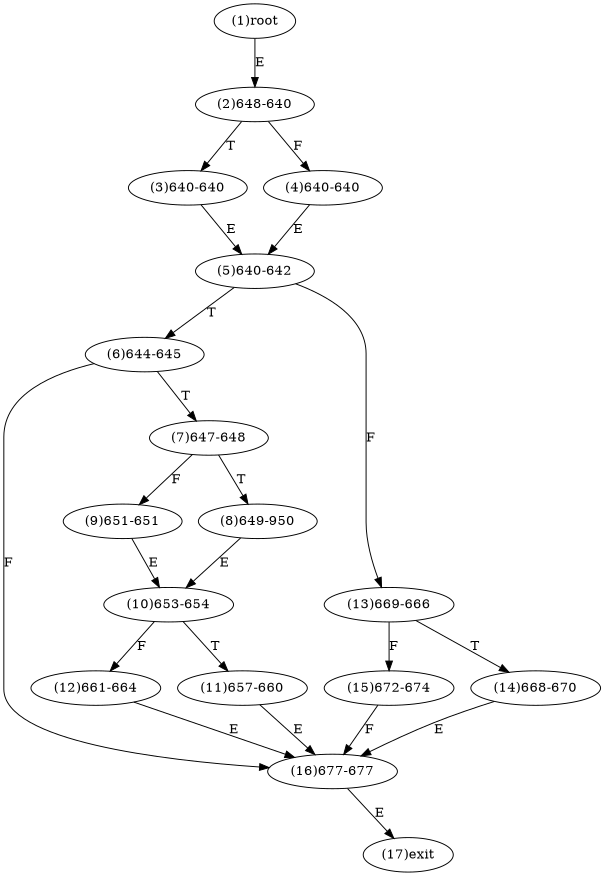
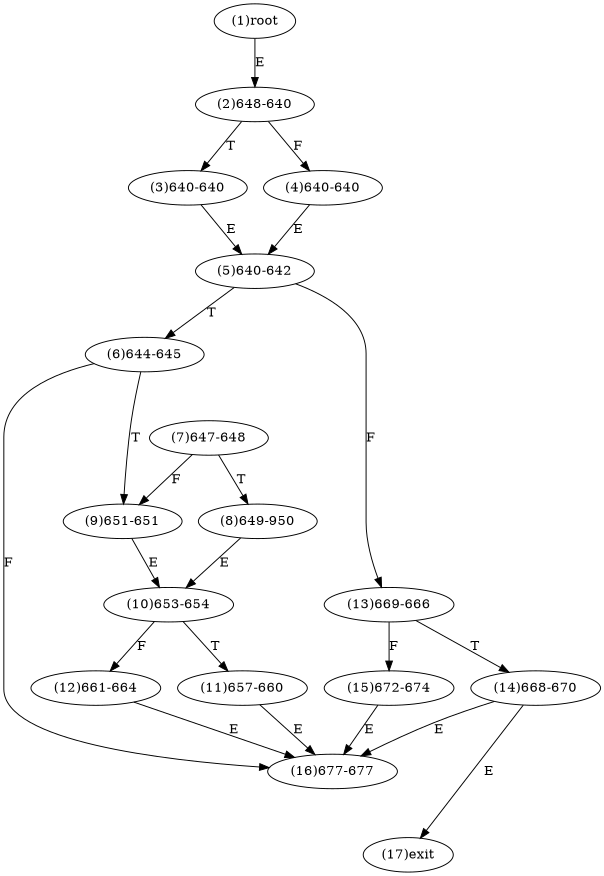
(174, 392) -> (130, 433)
(369, 730) -> (369, 730)
(367, 810) -> (475, 768)
